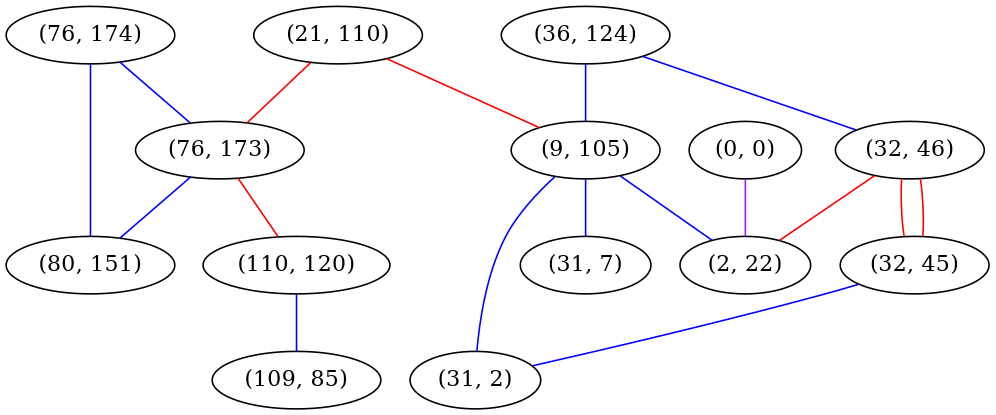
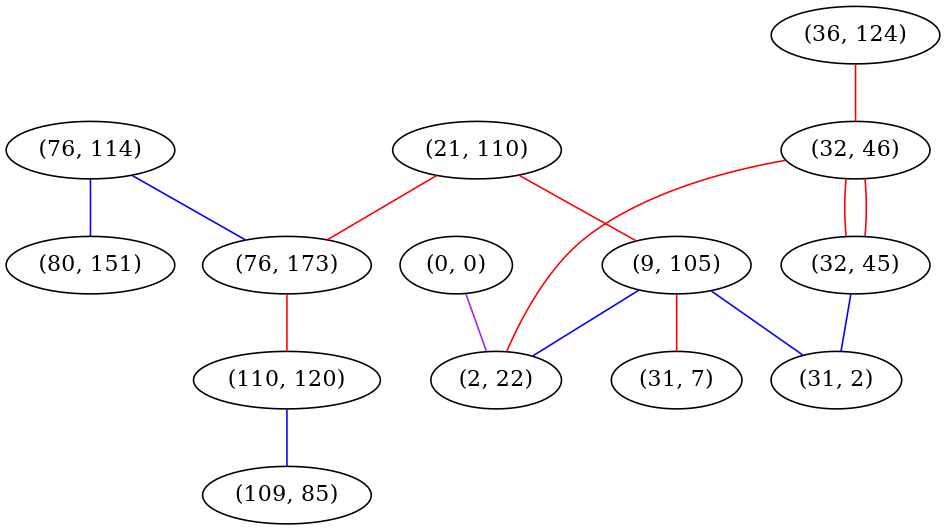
(90, 35) -> (90, 150)
(586, 93) -> none
(749, 93) -> (856, 93)
(155, 207) -> none
(586, 208) -> (677, 323)
